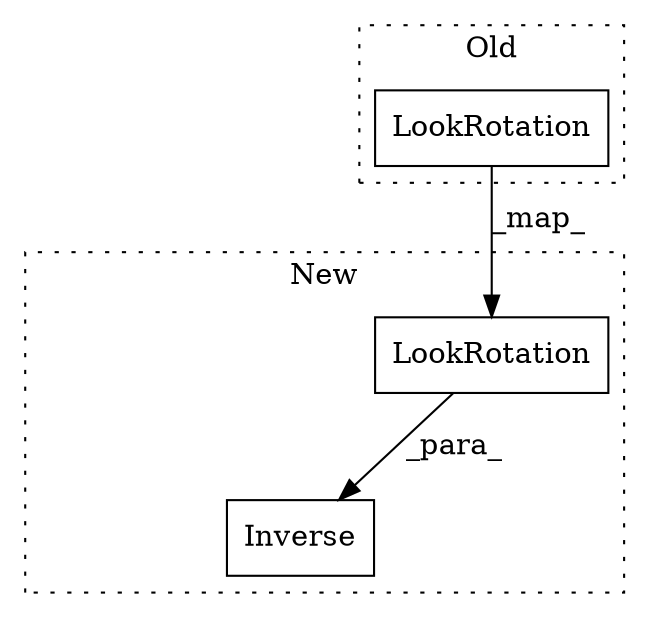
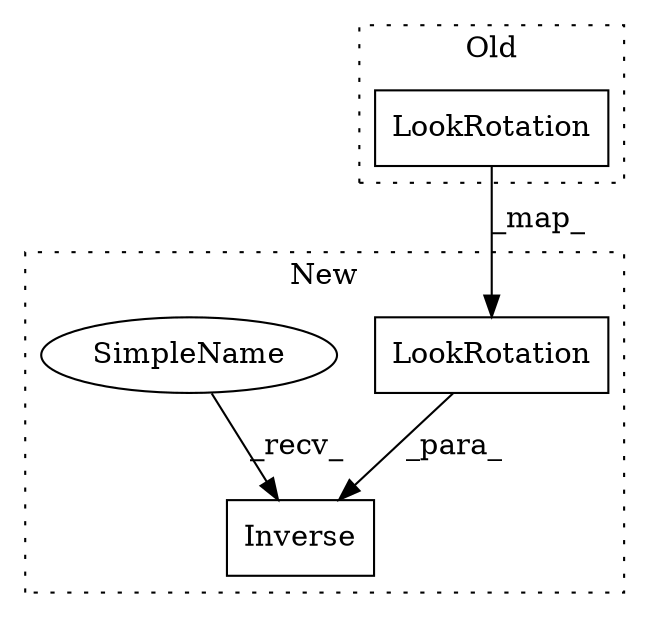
none -> (189, 355)
